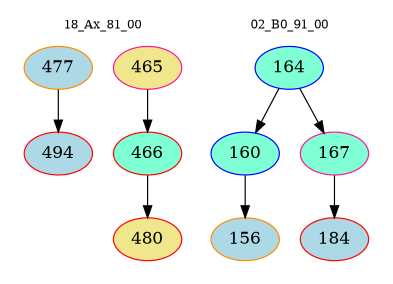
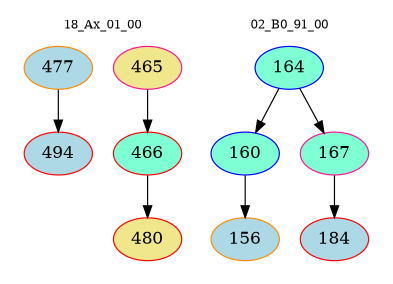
(103, 26) -> (103, 26)
